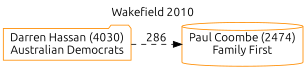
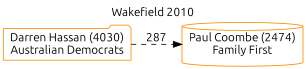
(157, 38) -> (157, 38)
